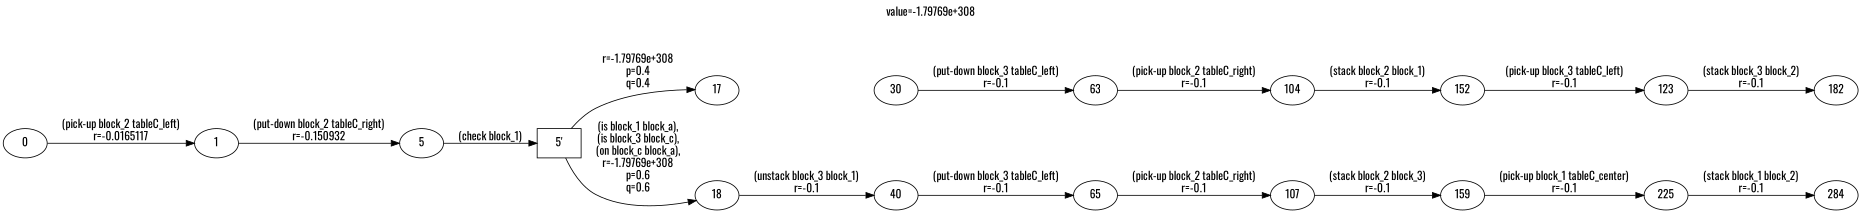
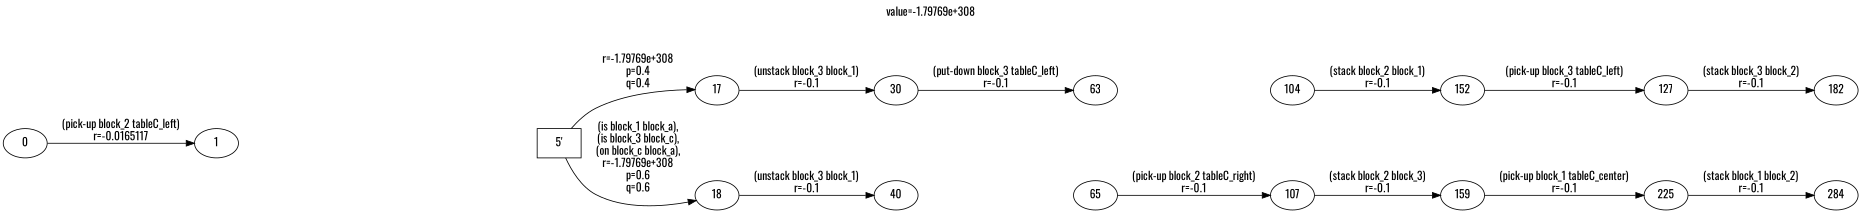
none -> (802, 90)
(1190, 90) -> none
(1666, 90) -> (1666, 90)
(422, 143) -> none
(992, 195) -> none
